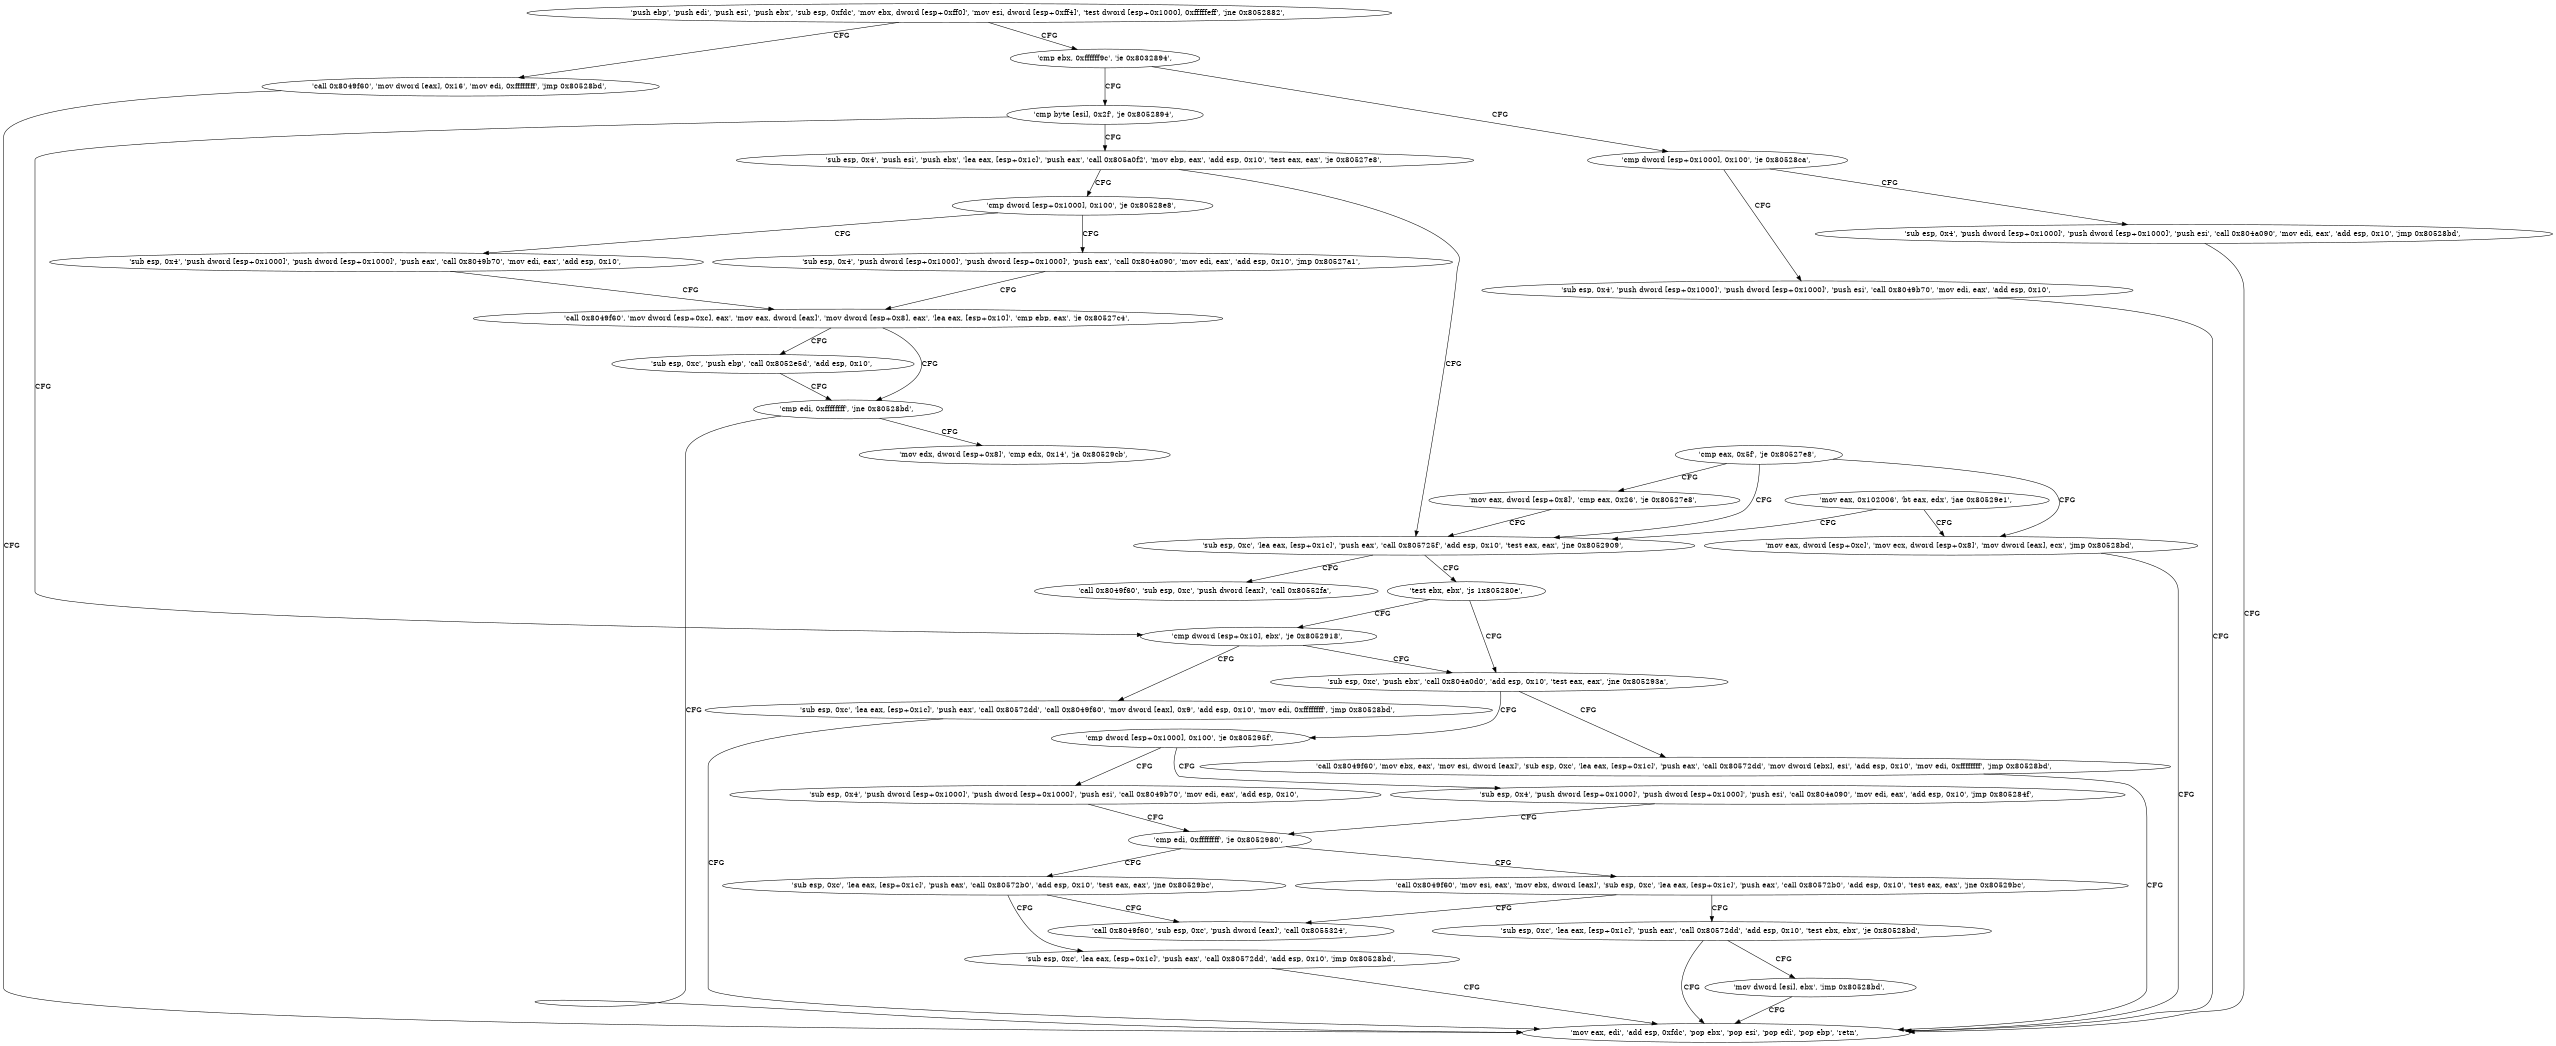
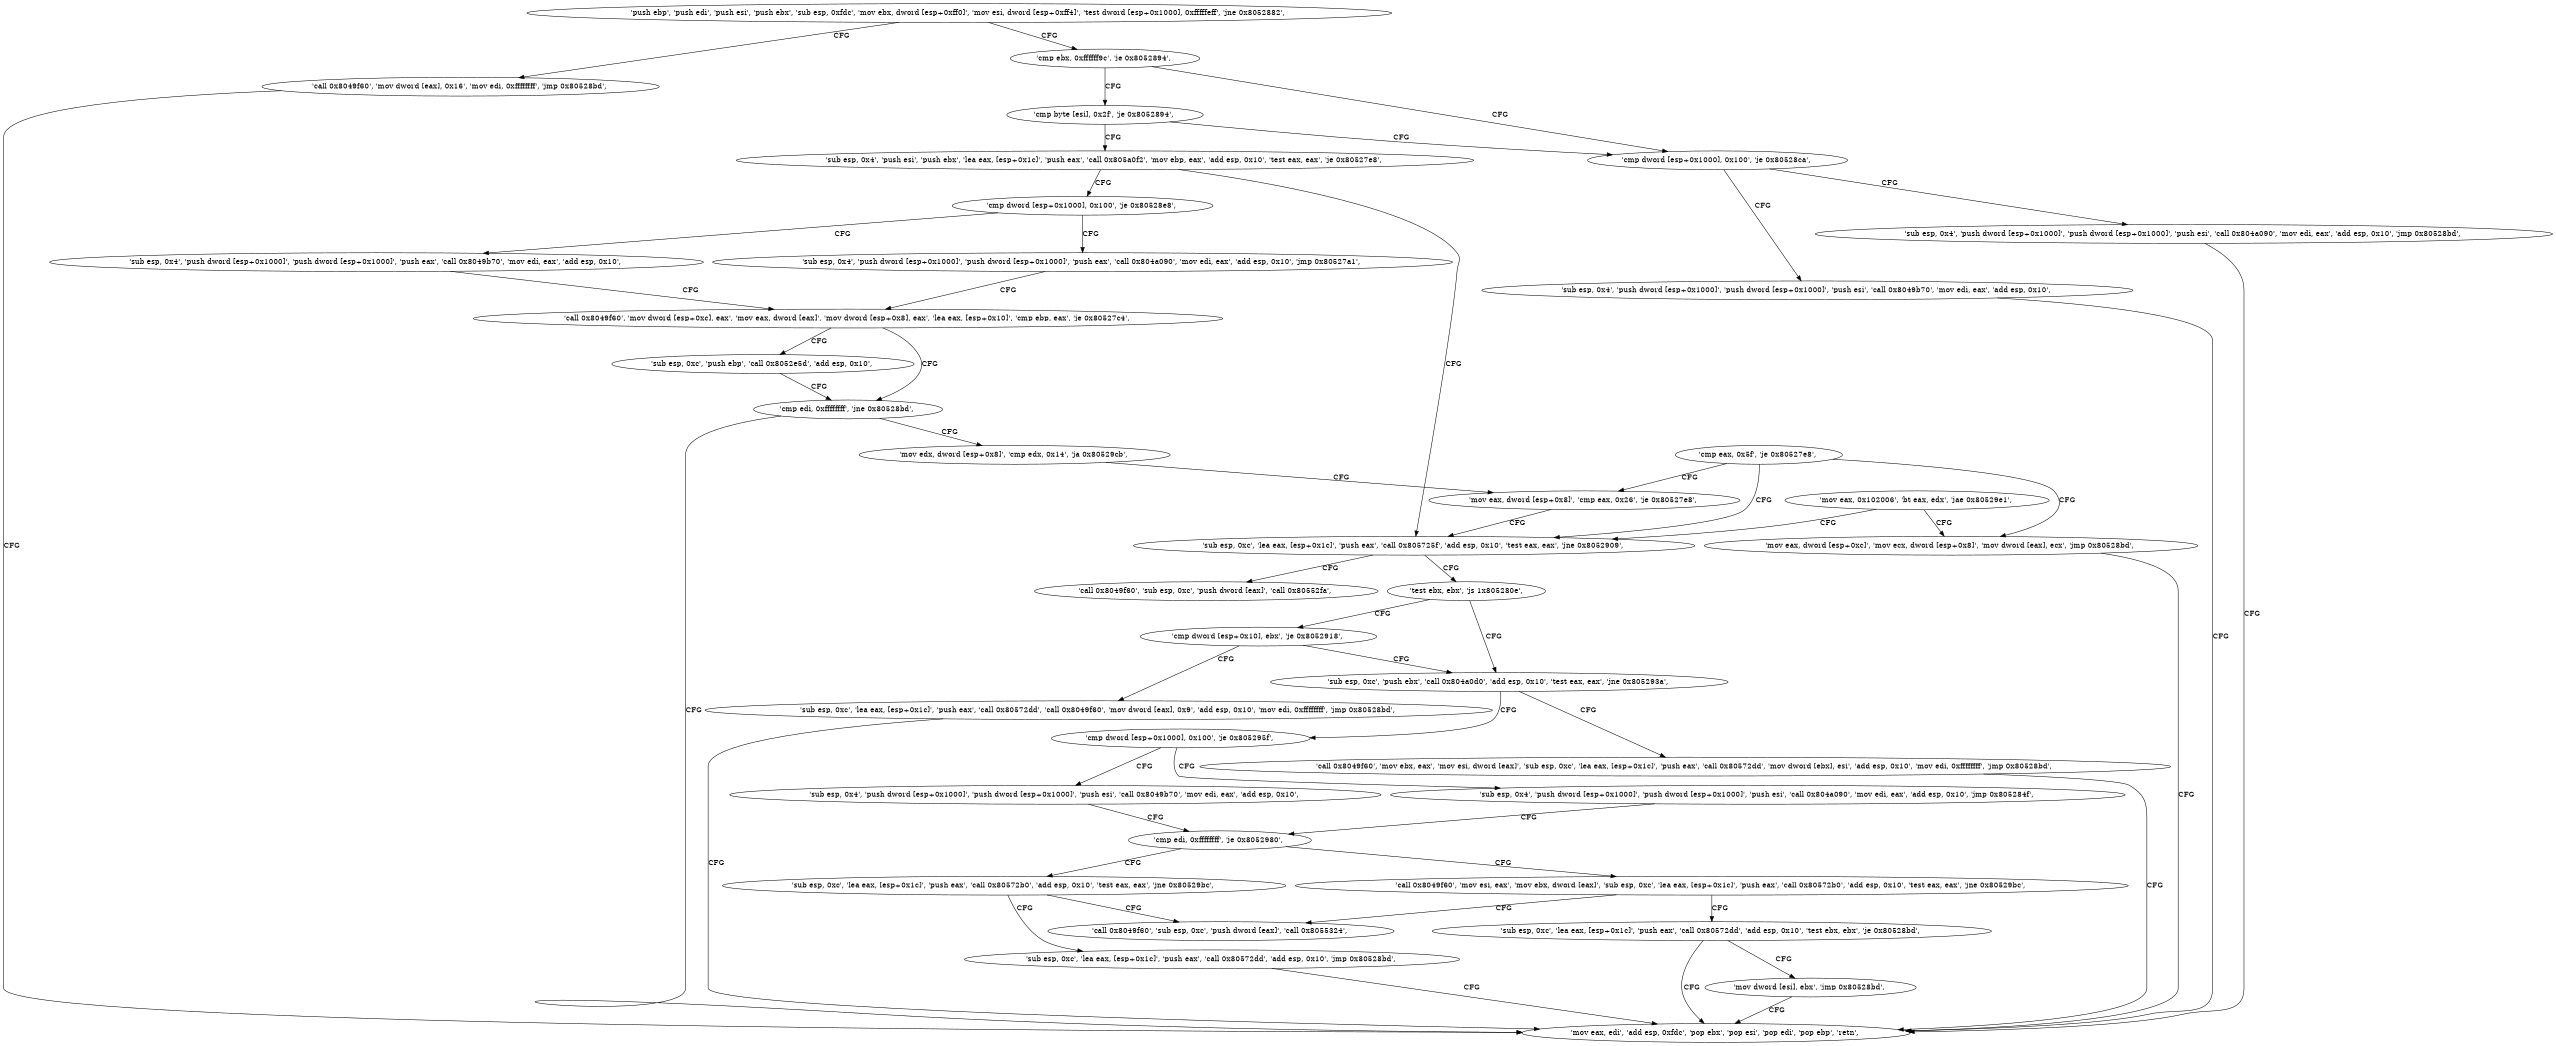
(1105, 58) -> (1105, 58)
(35, 440) -> (1388, 141)
none -> (1297, 477)
